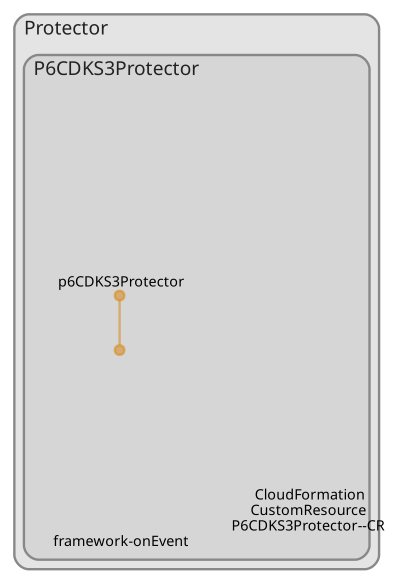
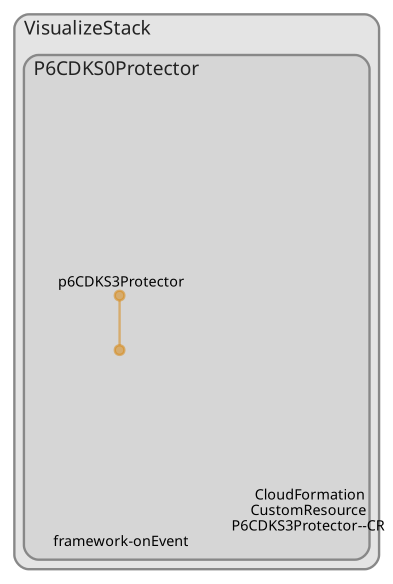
(66, 30) -> (87, 30)
(117, 71) -> (117, 71)
